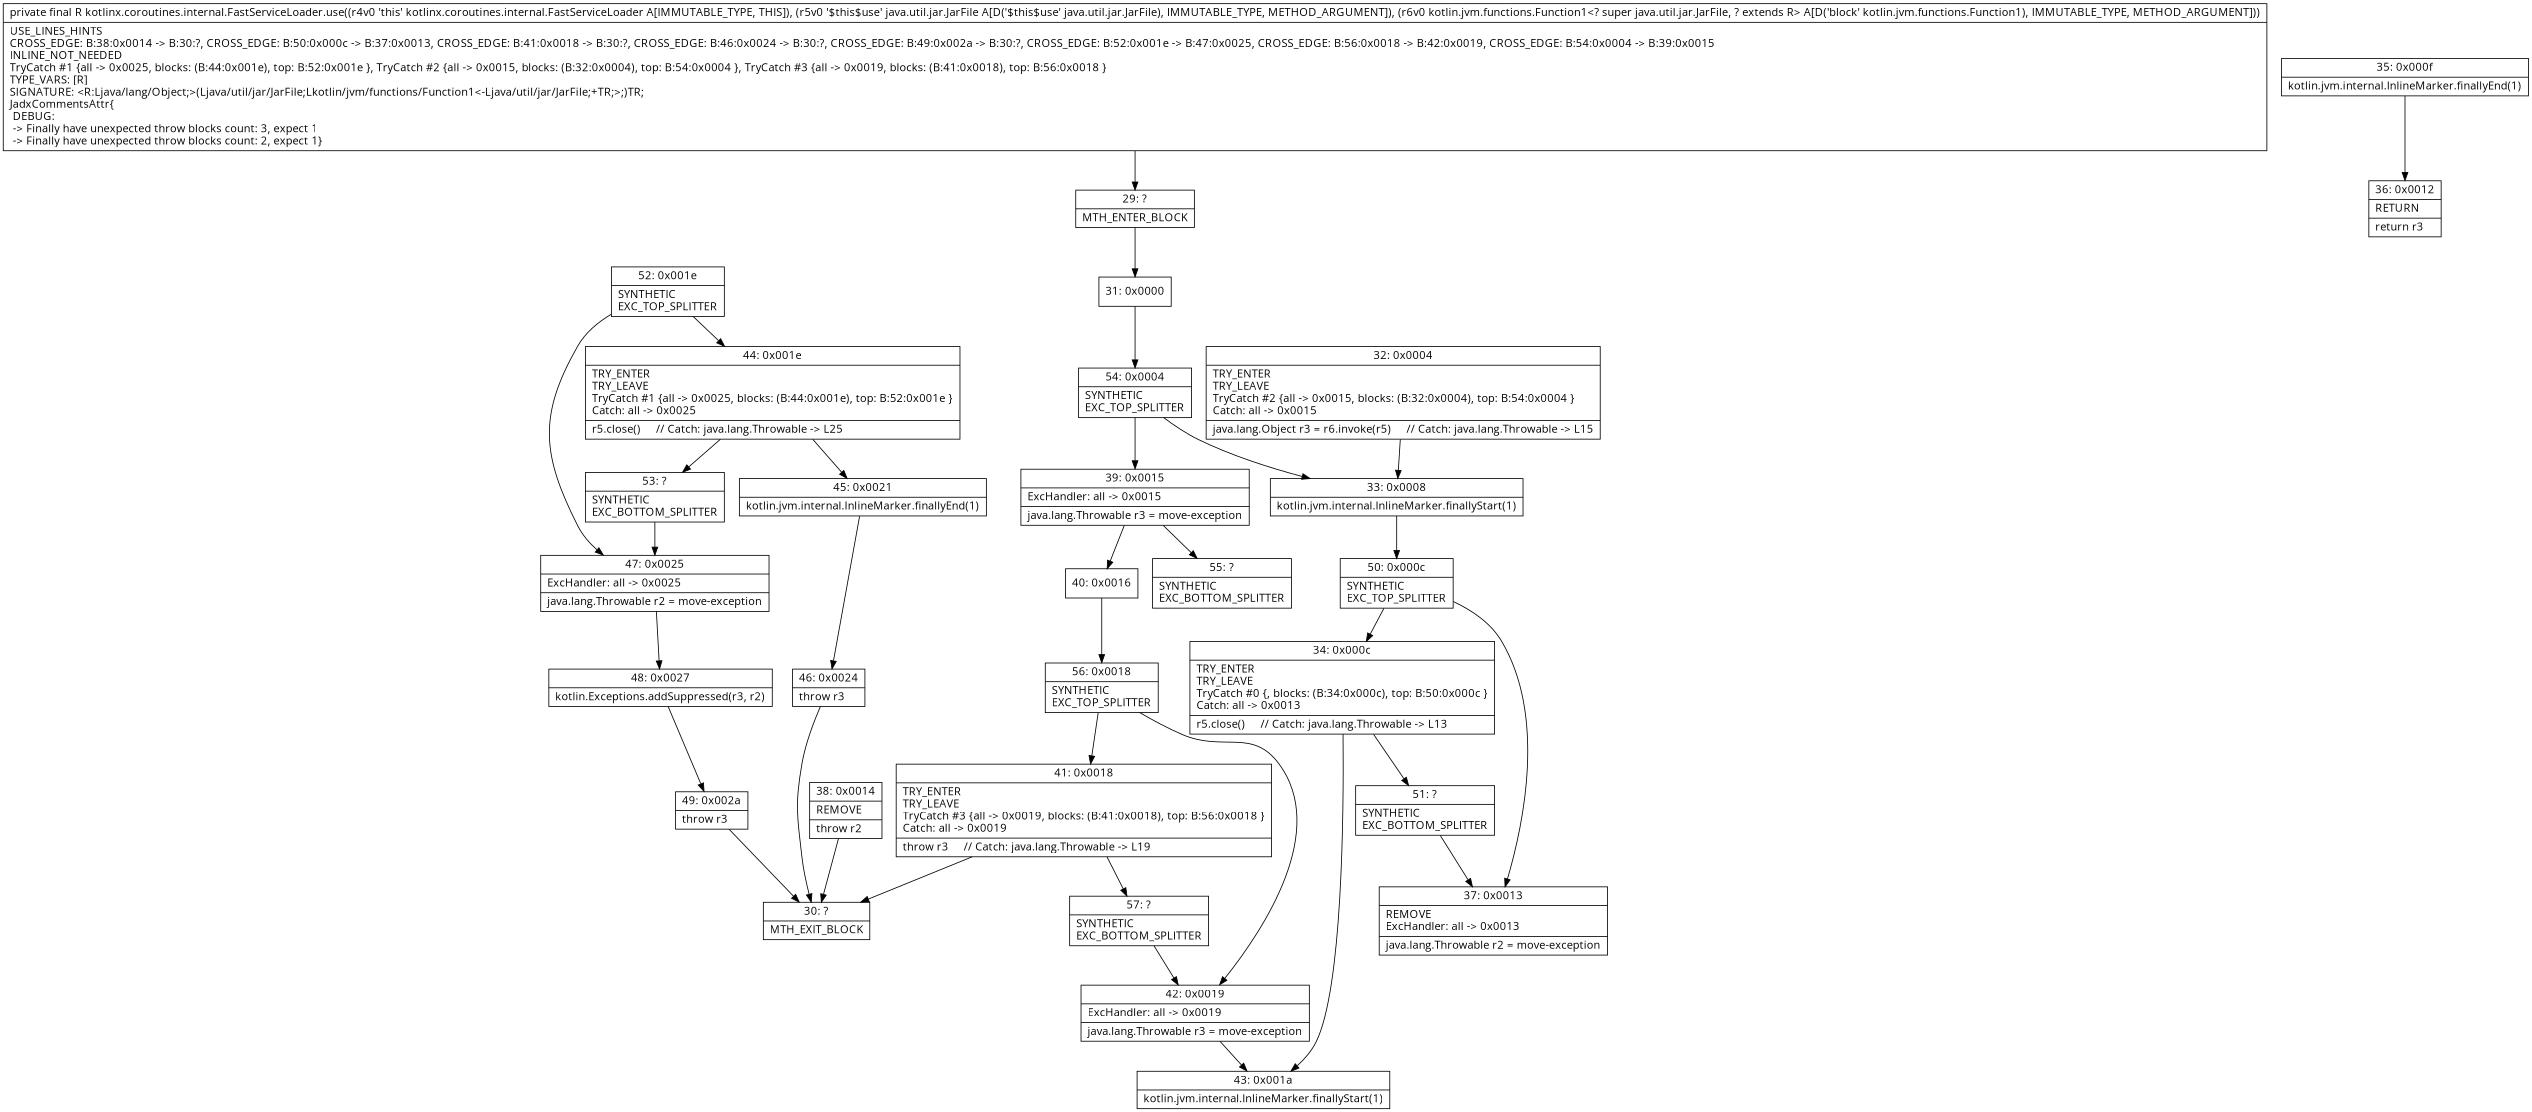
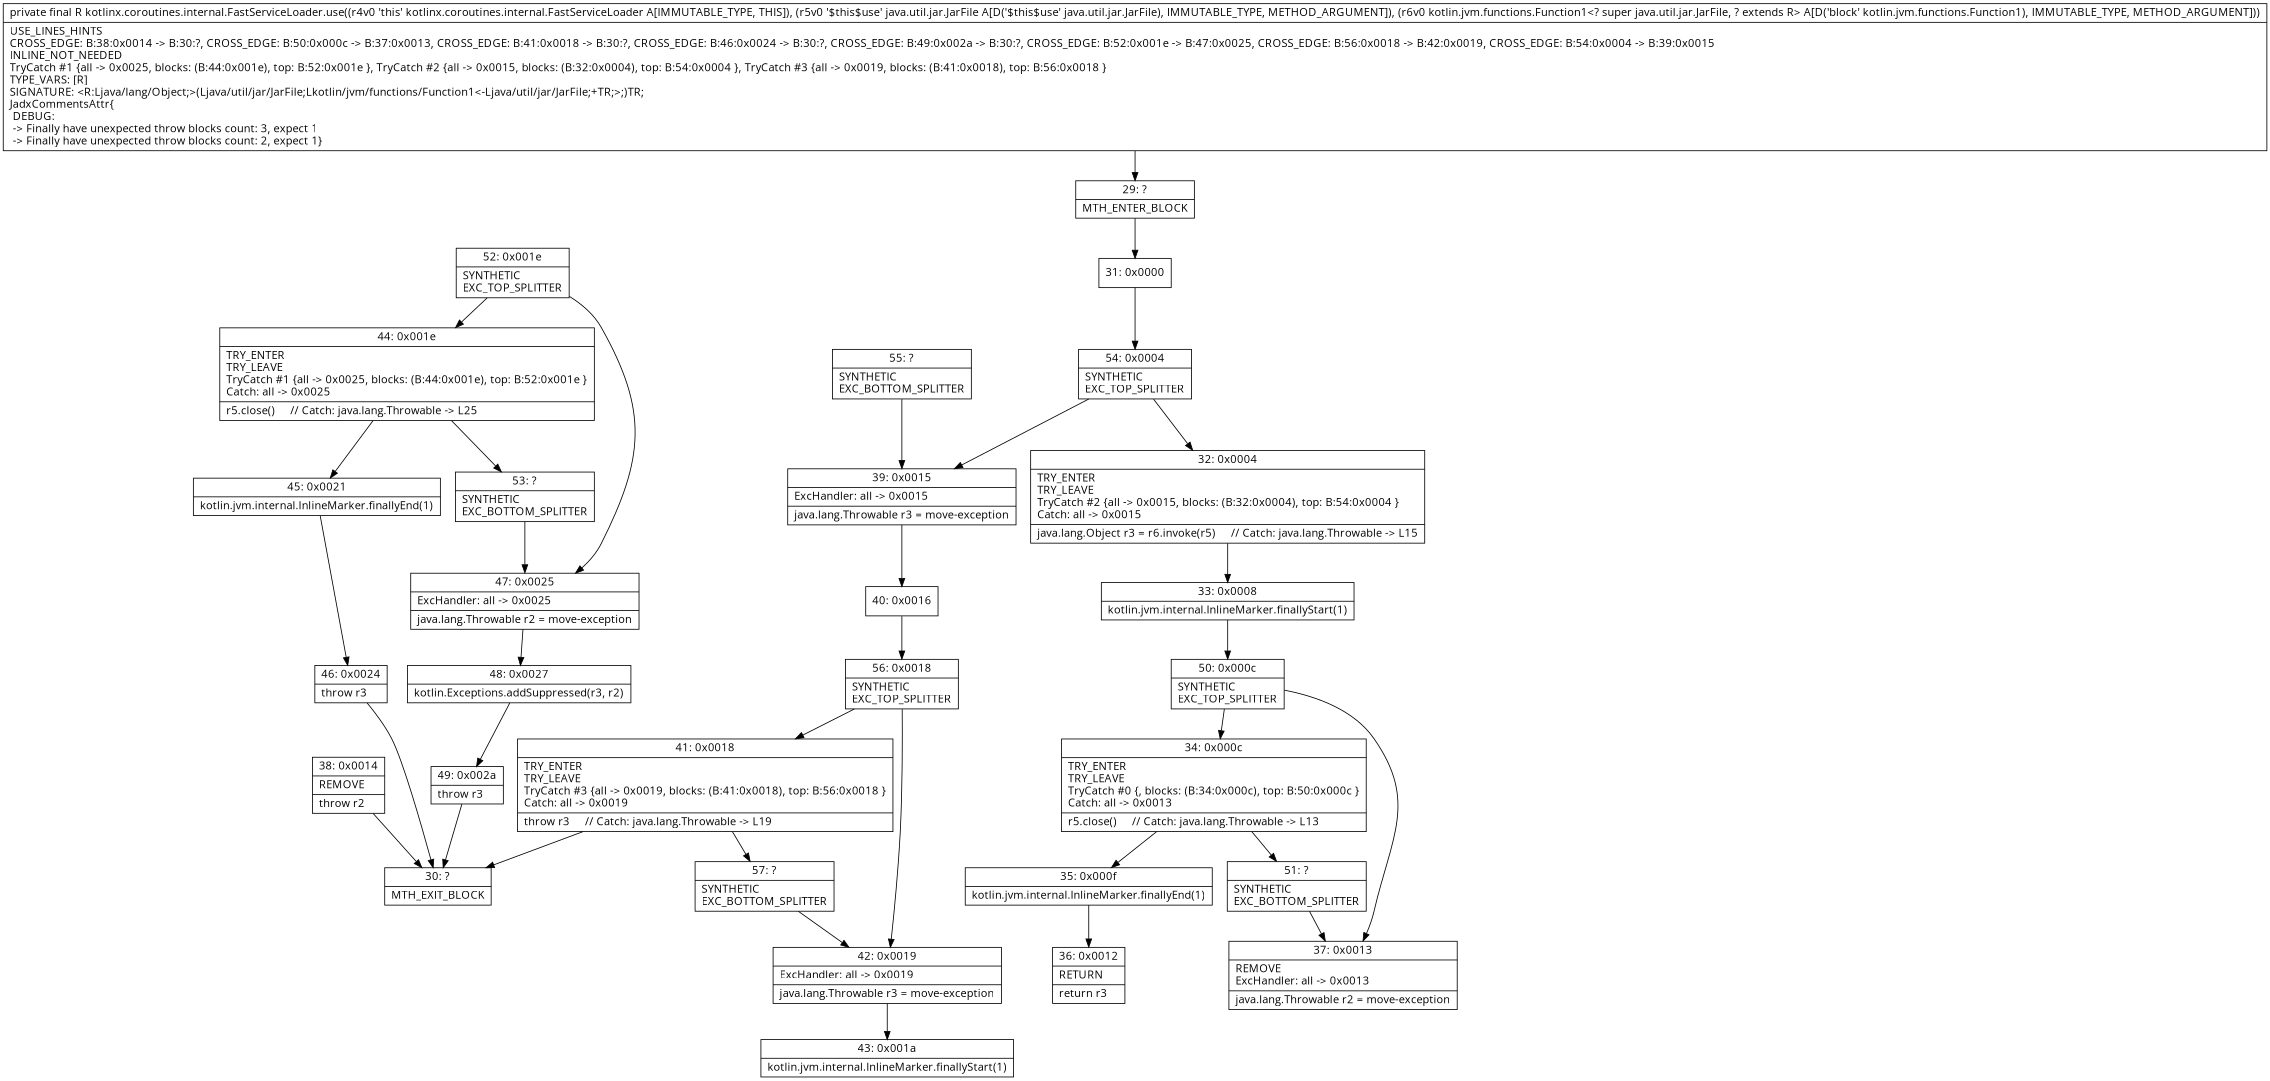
(1230, 453) -> (1171, 421)
(1177, 539) -> (902, 430)
(1339, 904) -> (1137, 847)
